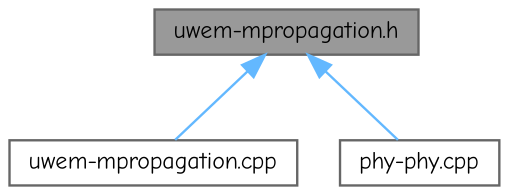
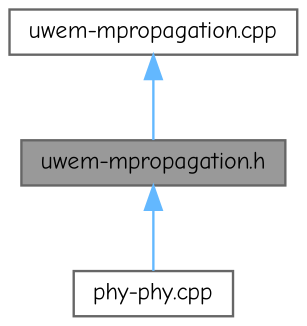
(211, 106) -> (153, 110)
